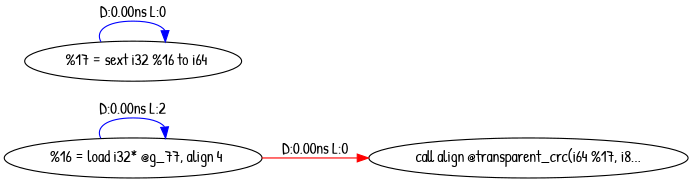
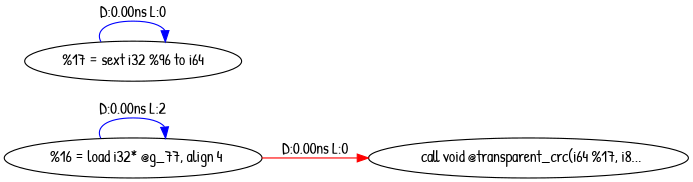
(133, 61) -> (133, 61)
(528, 158) -> (528, 158)
